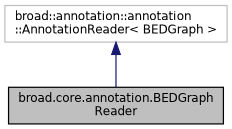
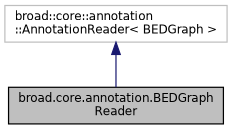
(116, 24) -> (116, 24)
